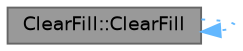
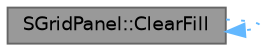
(104, 26) -> (117, 26)
